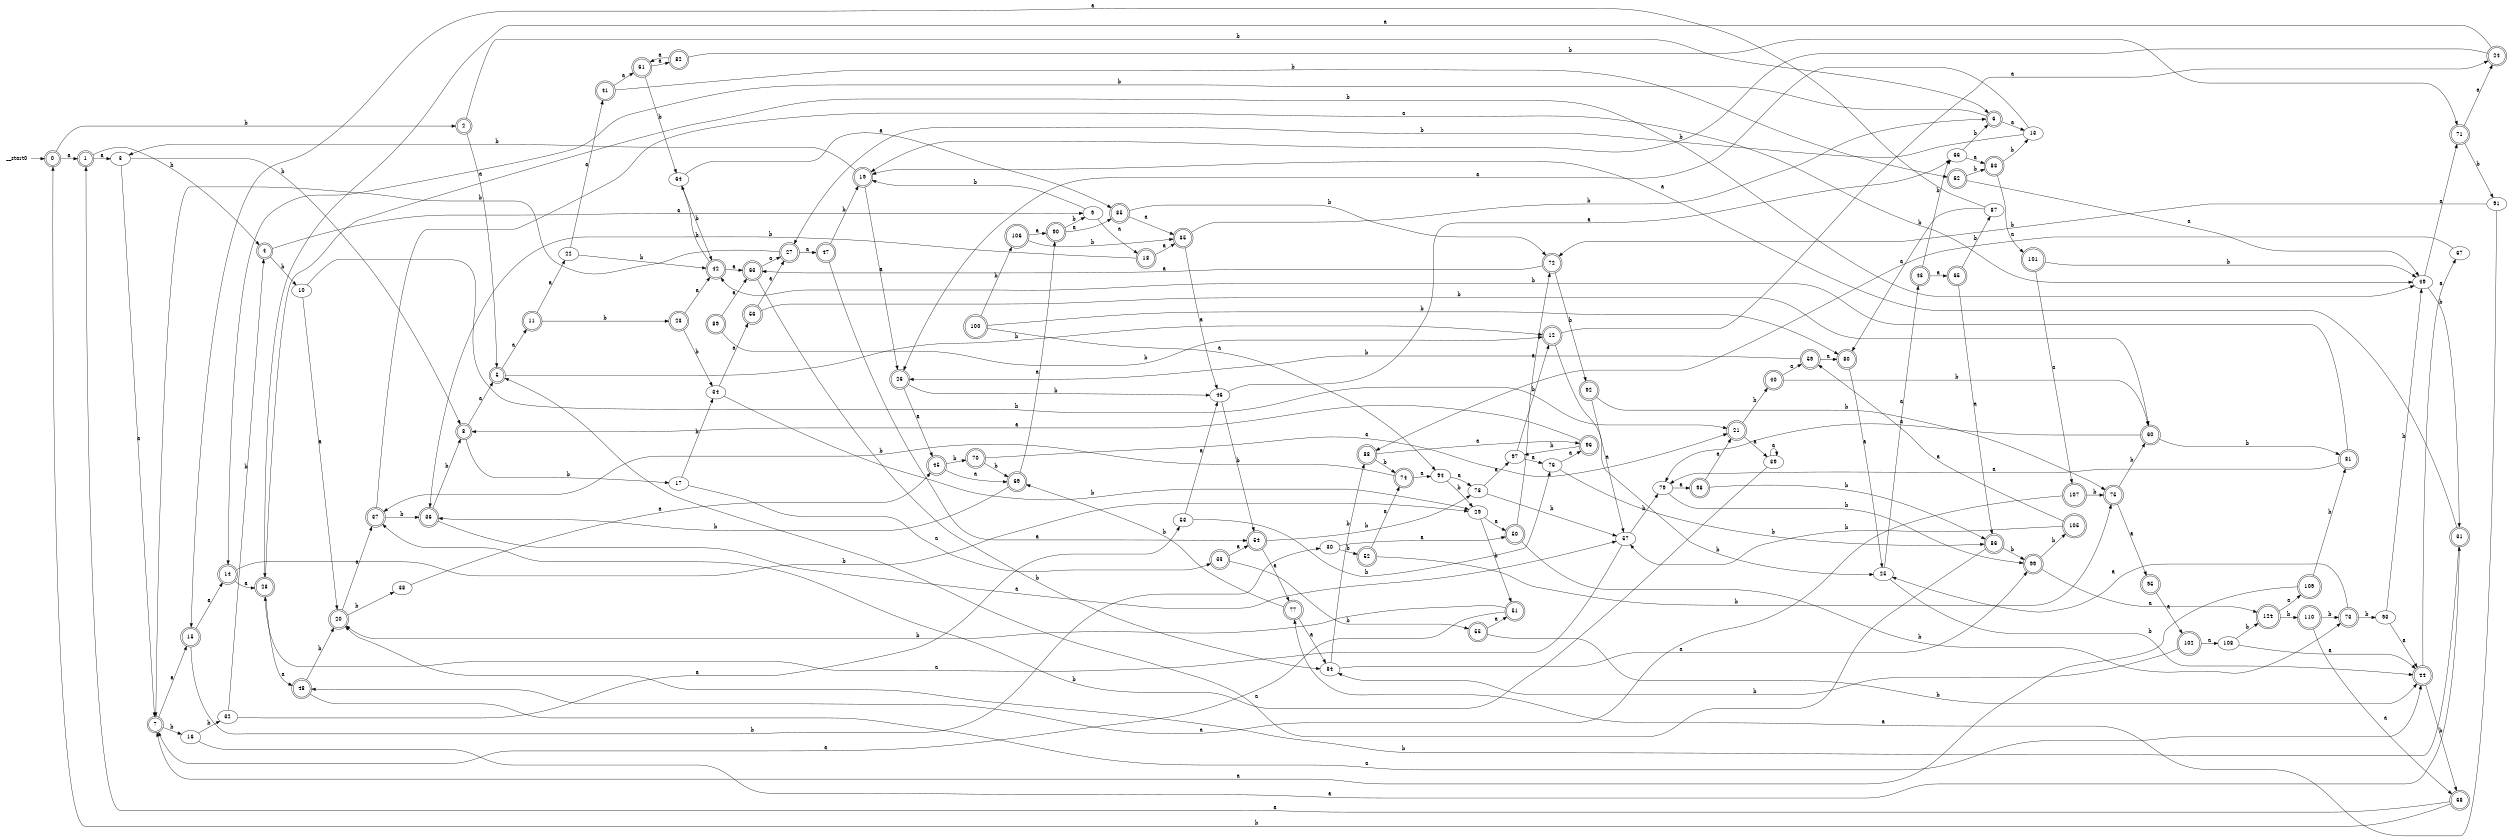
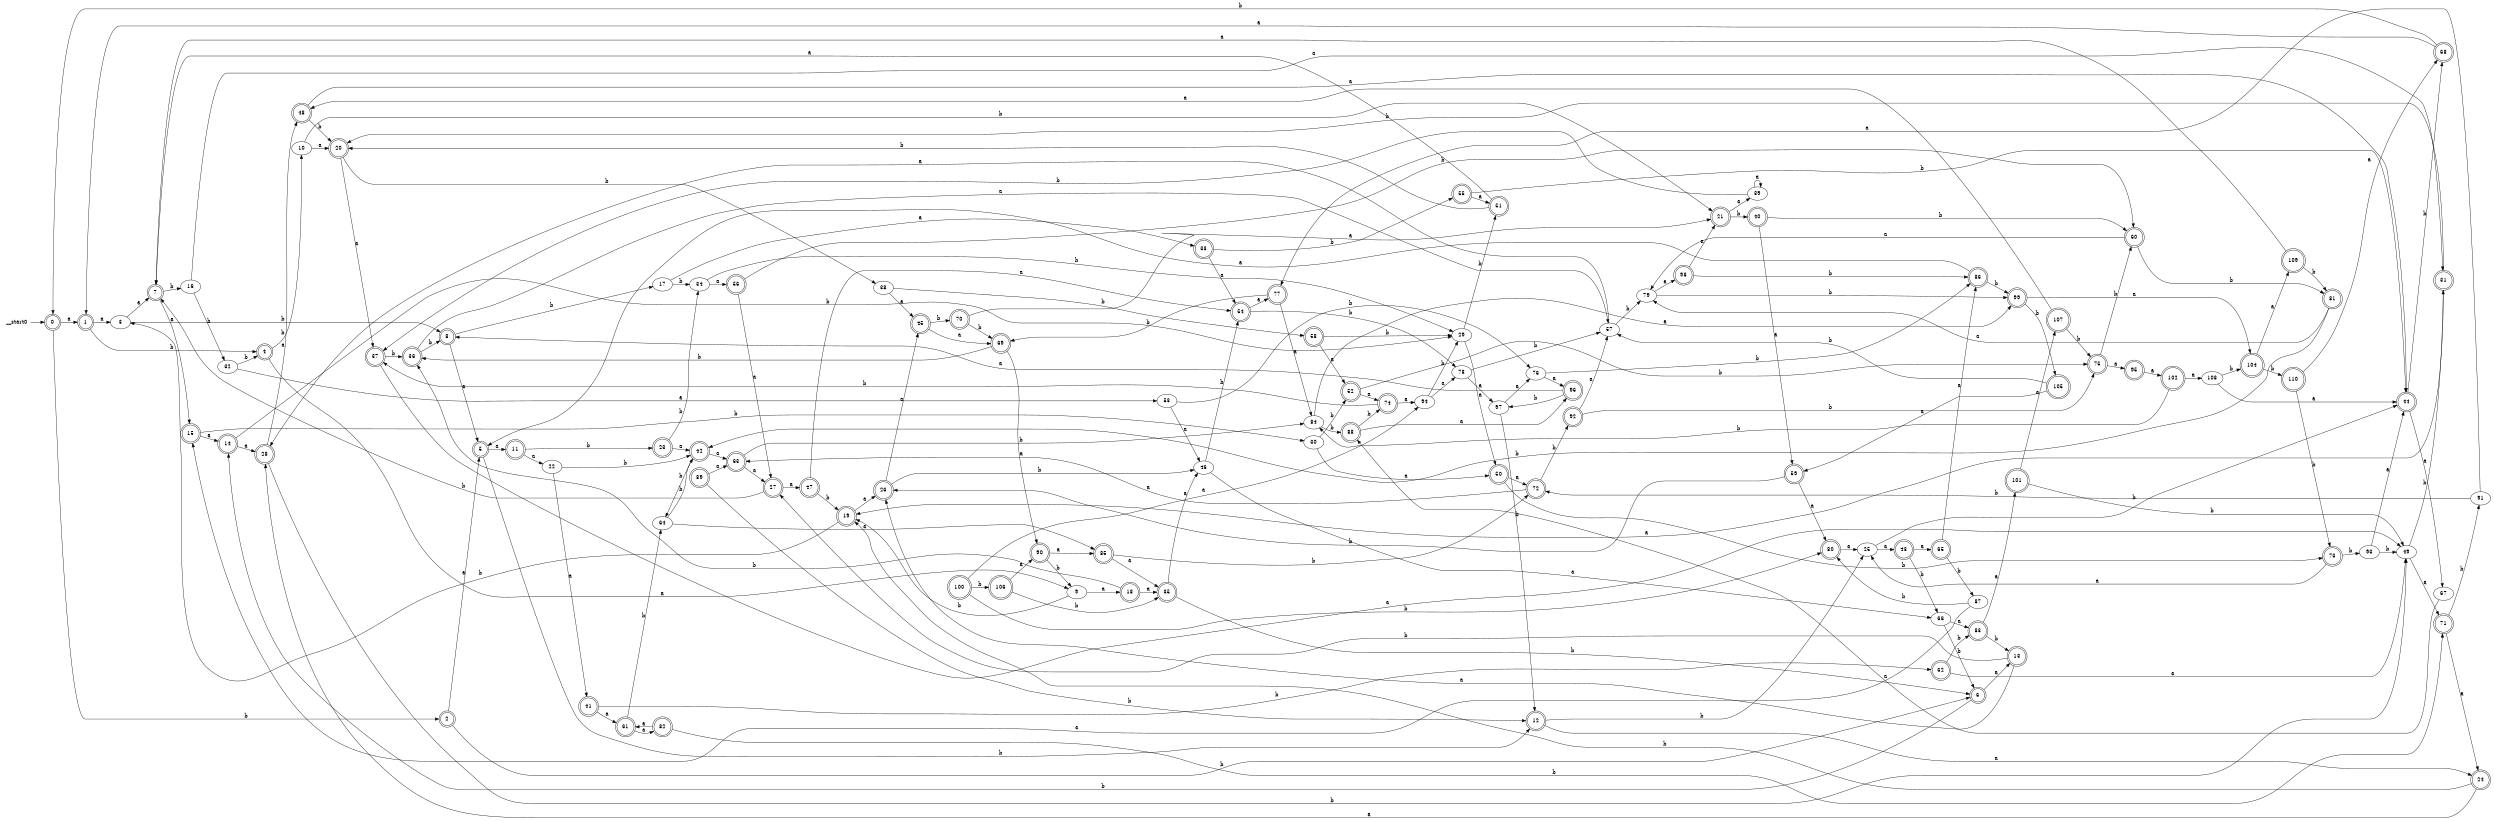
(2033, 134) -> (2017, 656)
none -> (1314, 337)
(2268, 617) -> (2252, 365)
